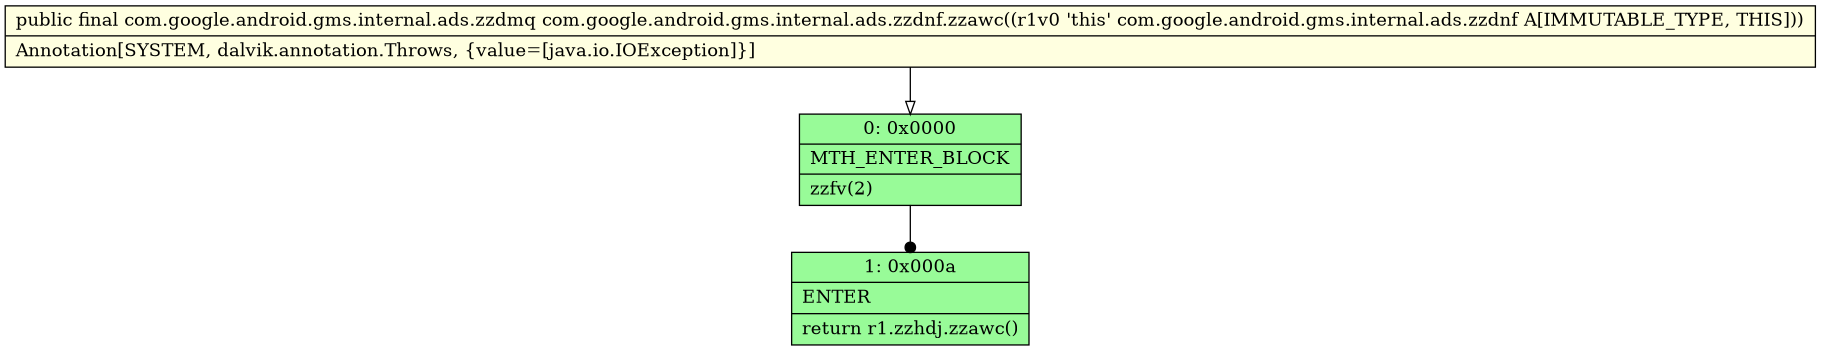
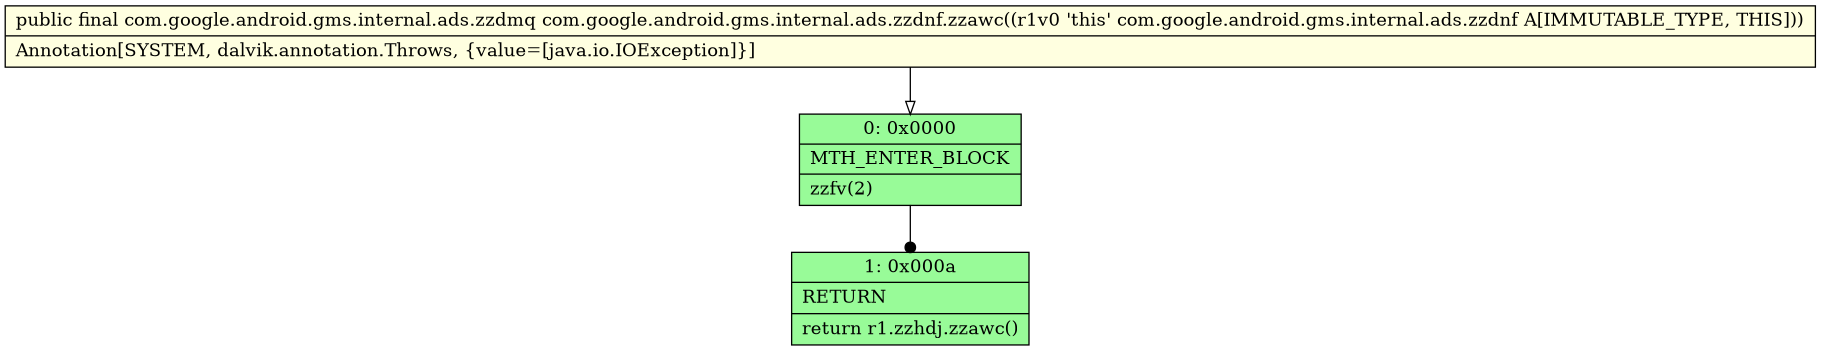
(837, 297) -> (844, 297)
